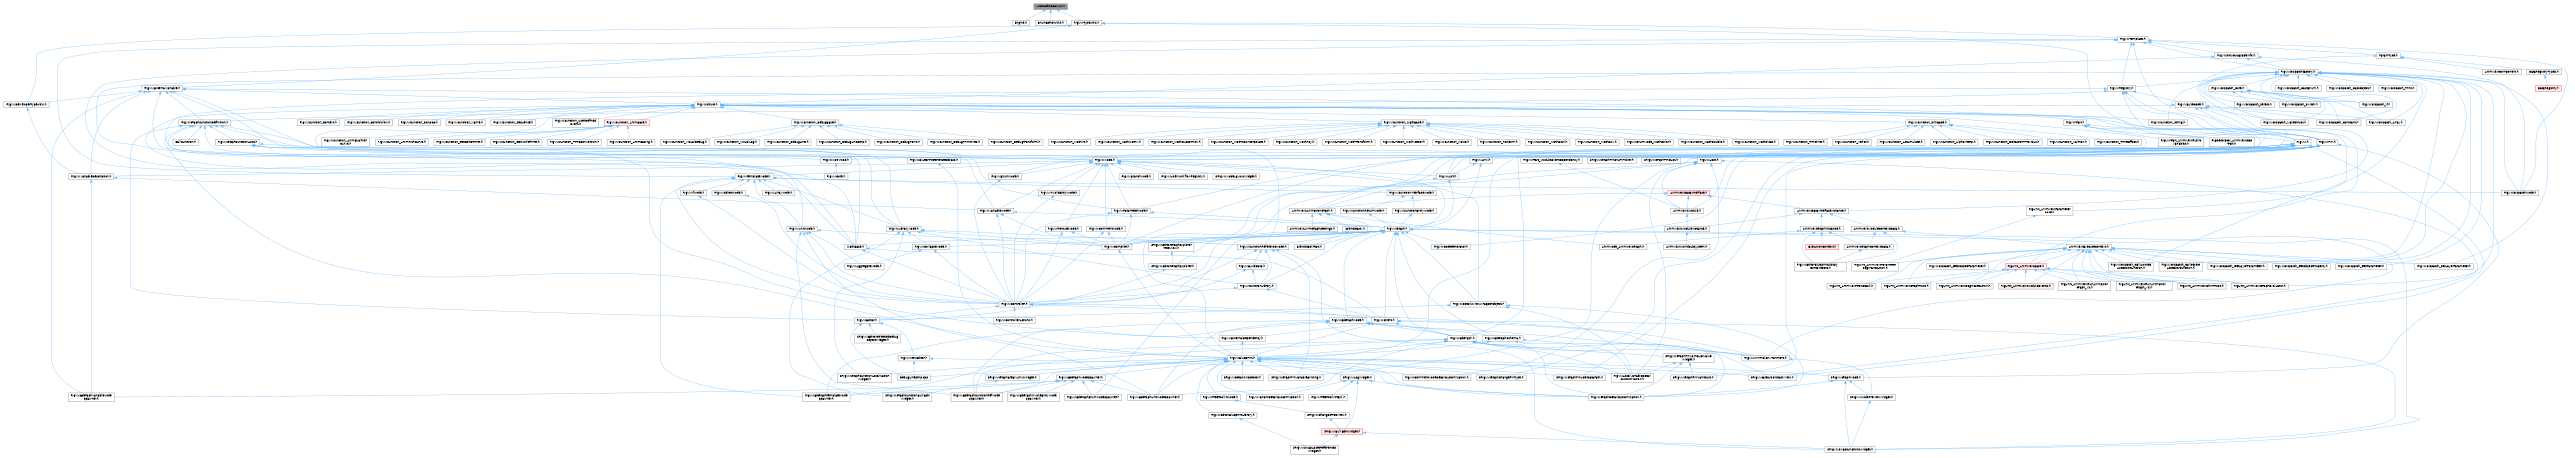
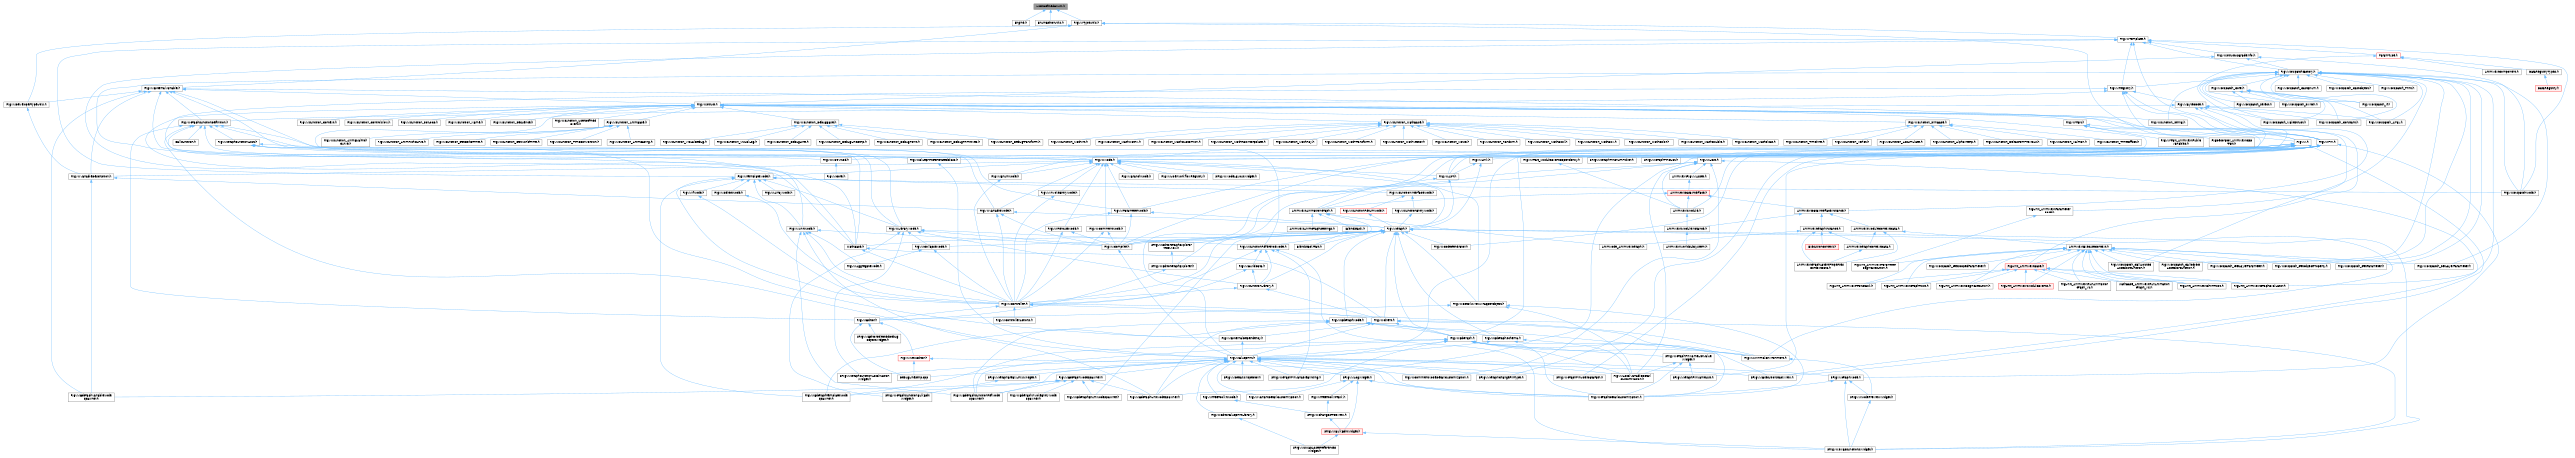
(2388, 56) -> (2388, 56)
(627, 123) -> (627, 123)
(1649, 142) -> (1649, 142)
none -> (1689, 177)
(1364, 211) -> (1364, 211)
(1820, 267) -> (1820, 267)
(2026, 286) -> (2026, 286)
(2144, 286) -> (2144, 286)
(914, 358) -> (914, 358)
none -> (1328, 408)
